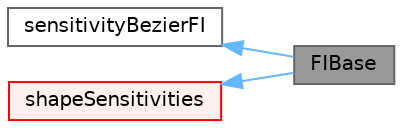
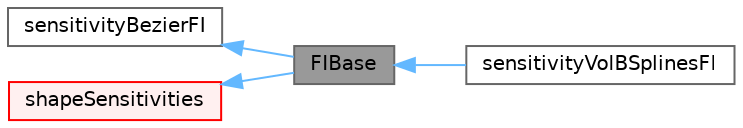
none -> (600, 65)
